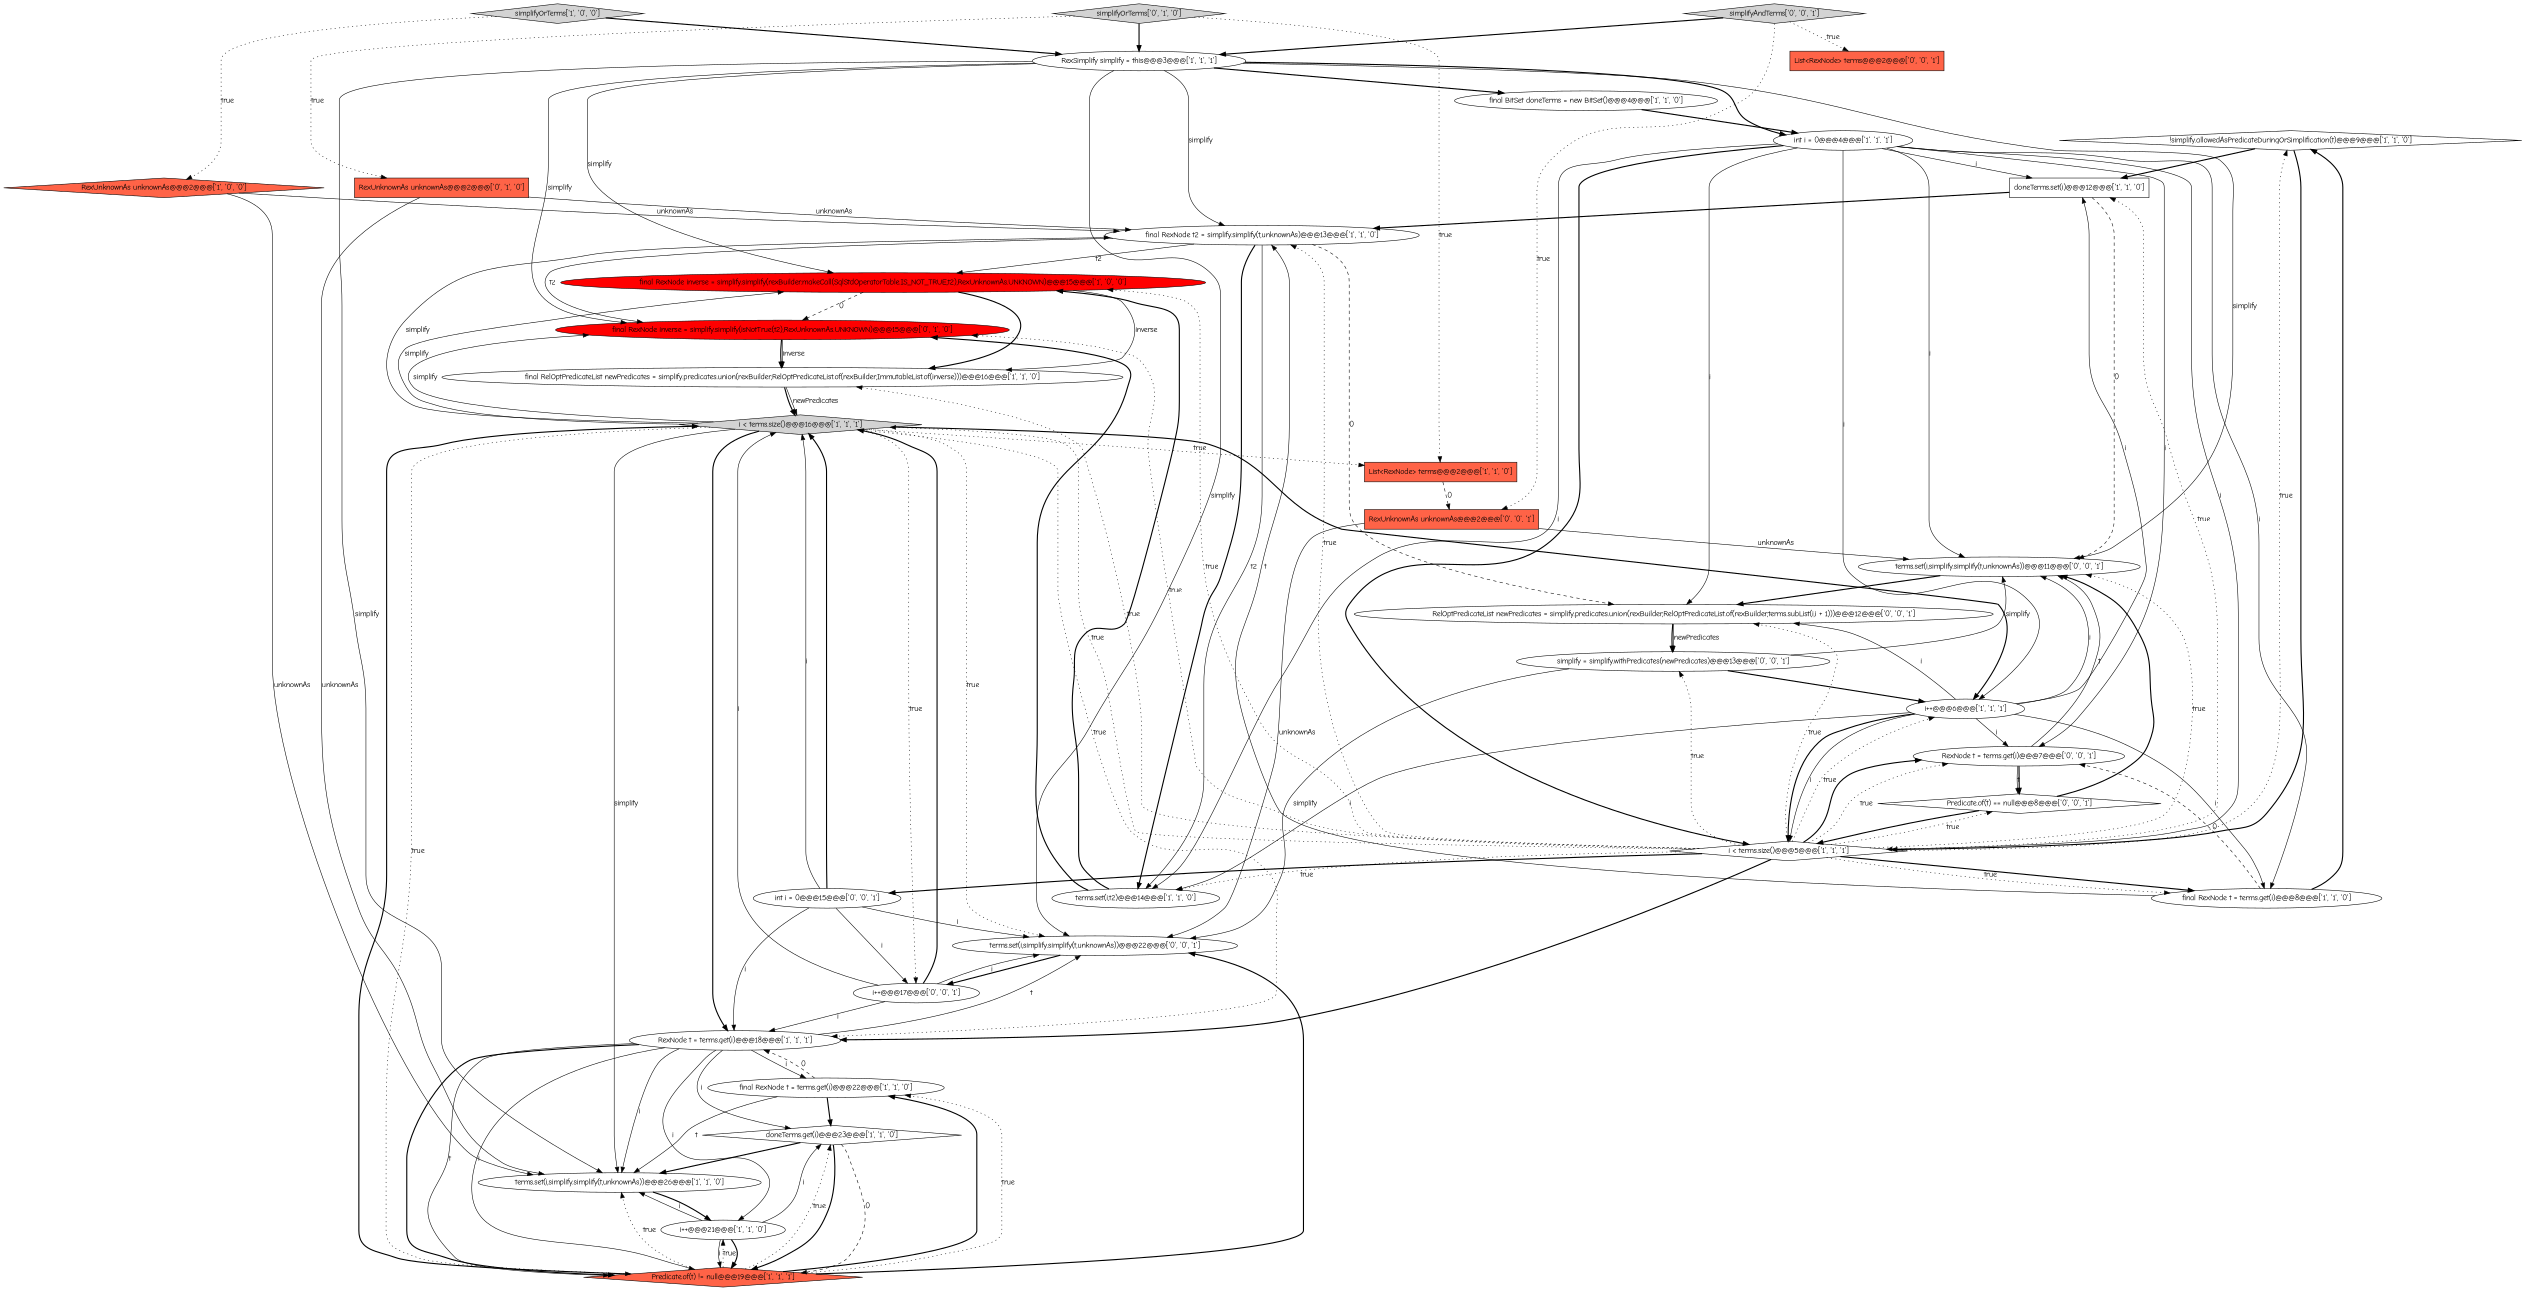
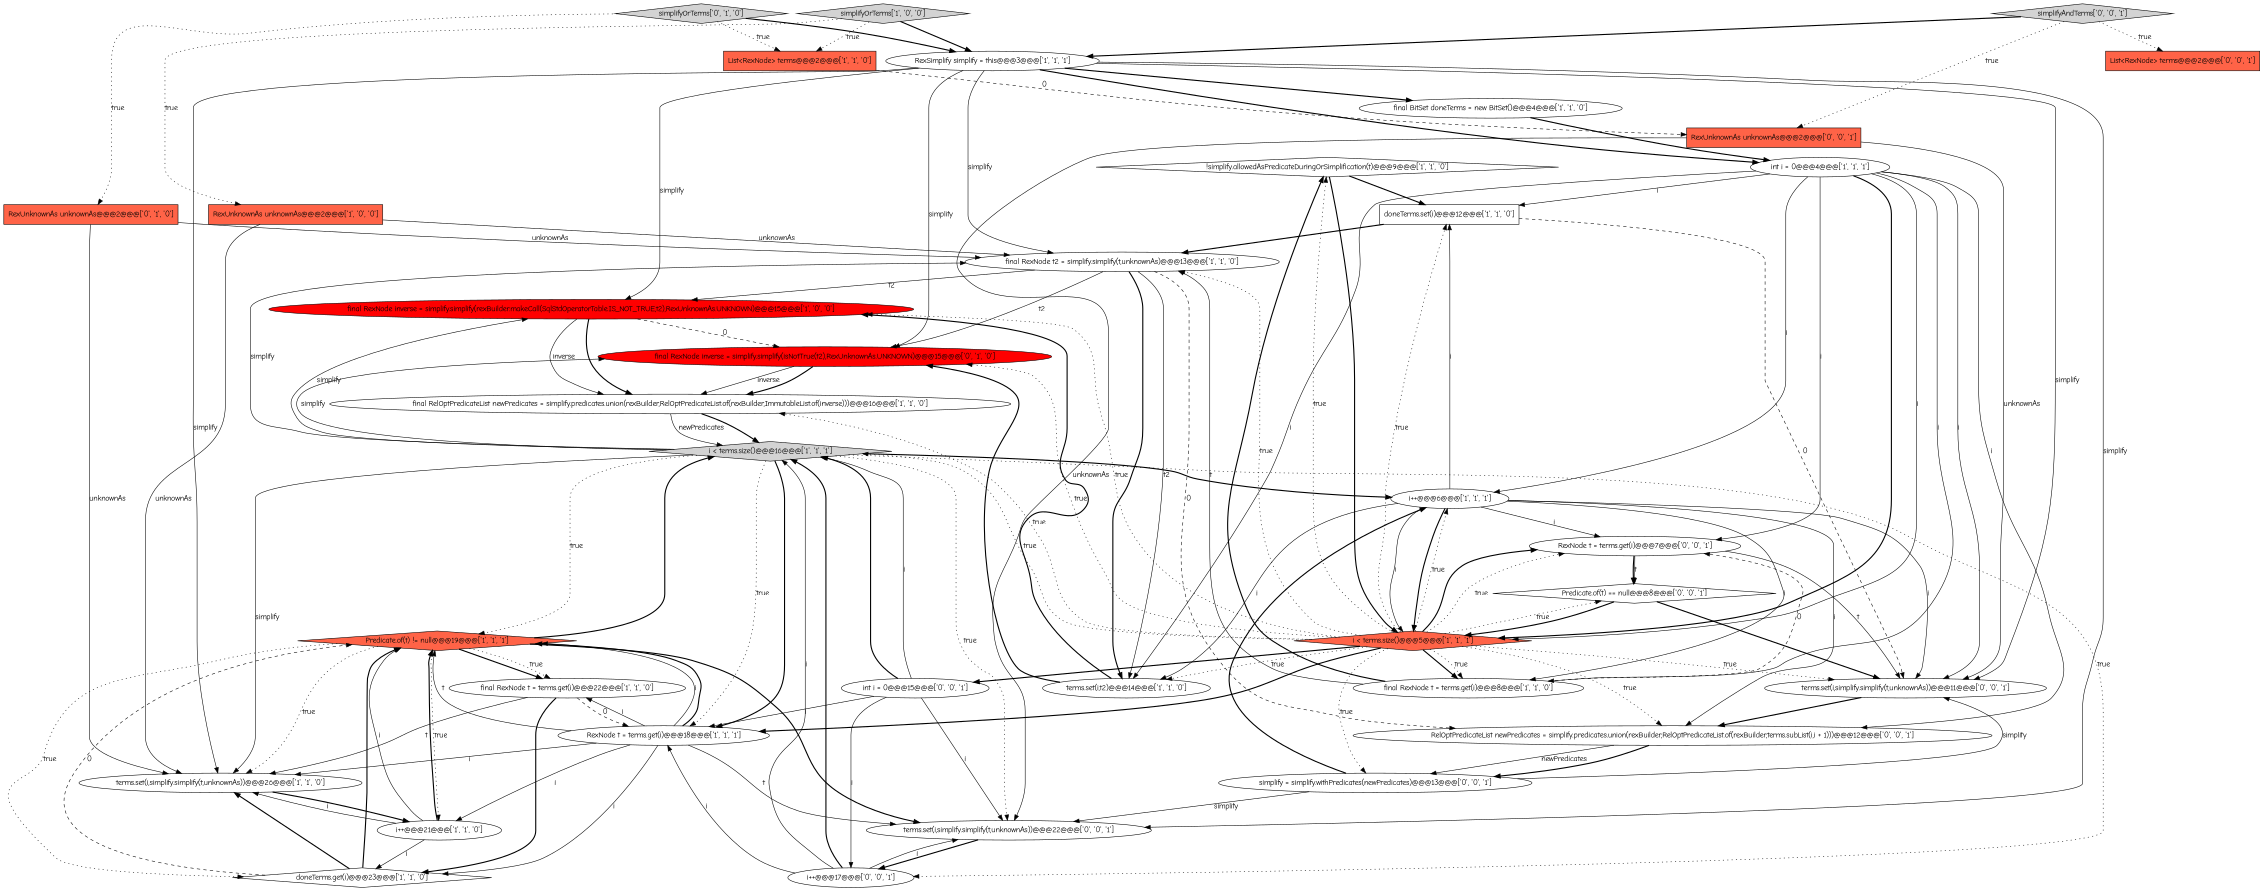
(164, 188) -> (296, 215)
(1112, 446) -> (845, 35)
(1789, 851) -> (1413, 641)
